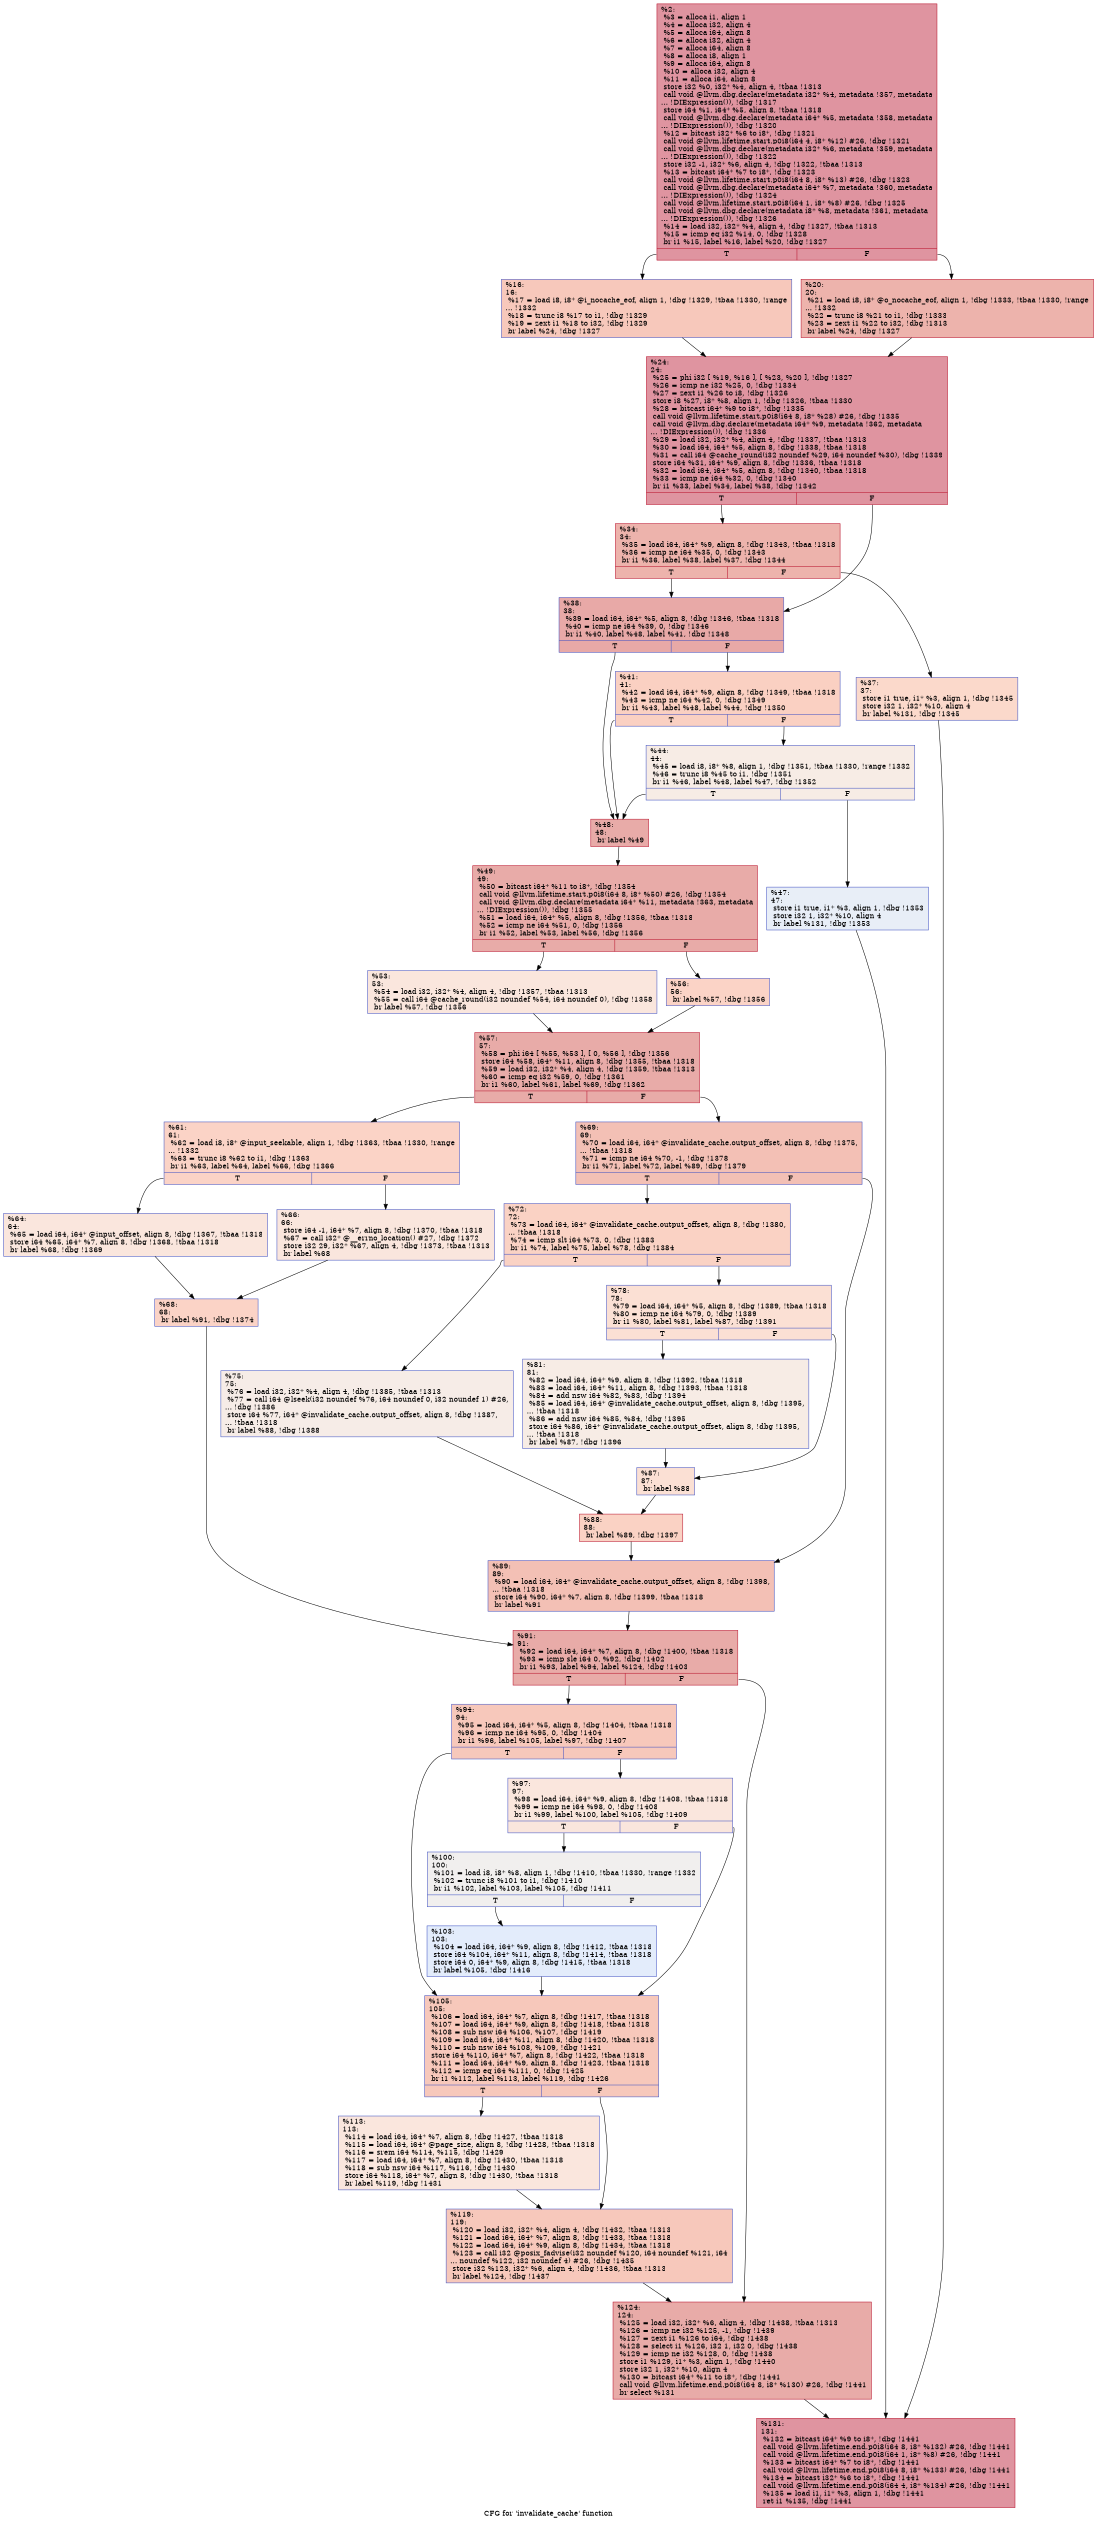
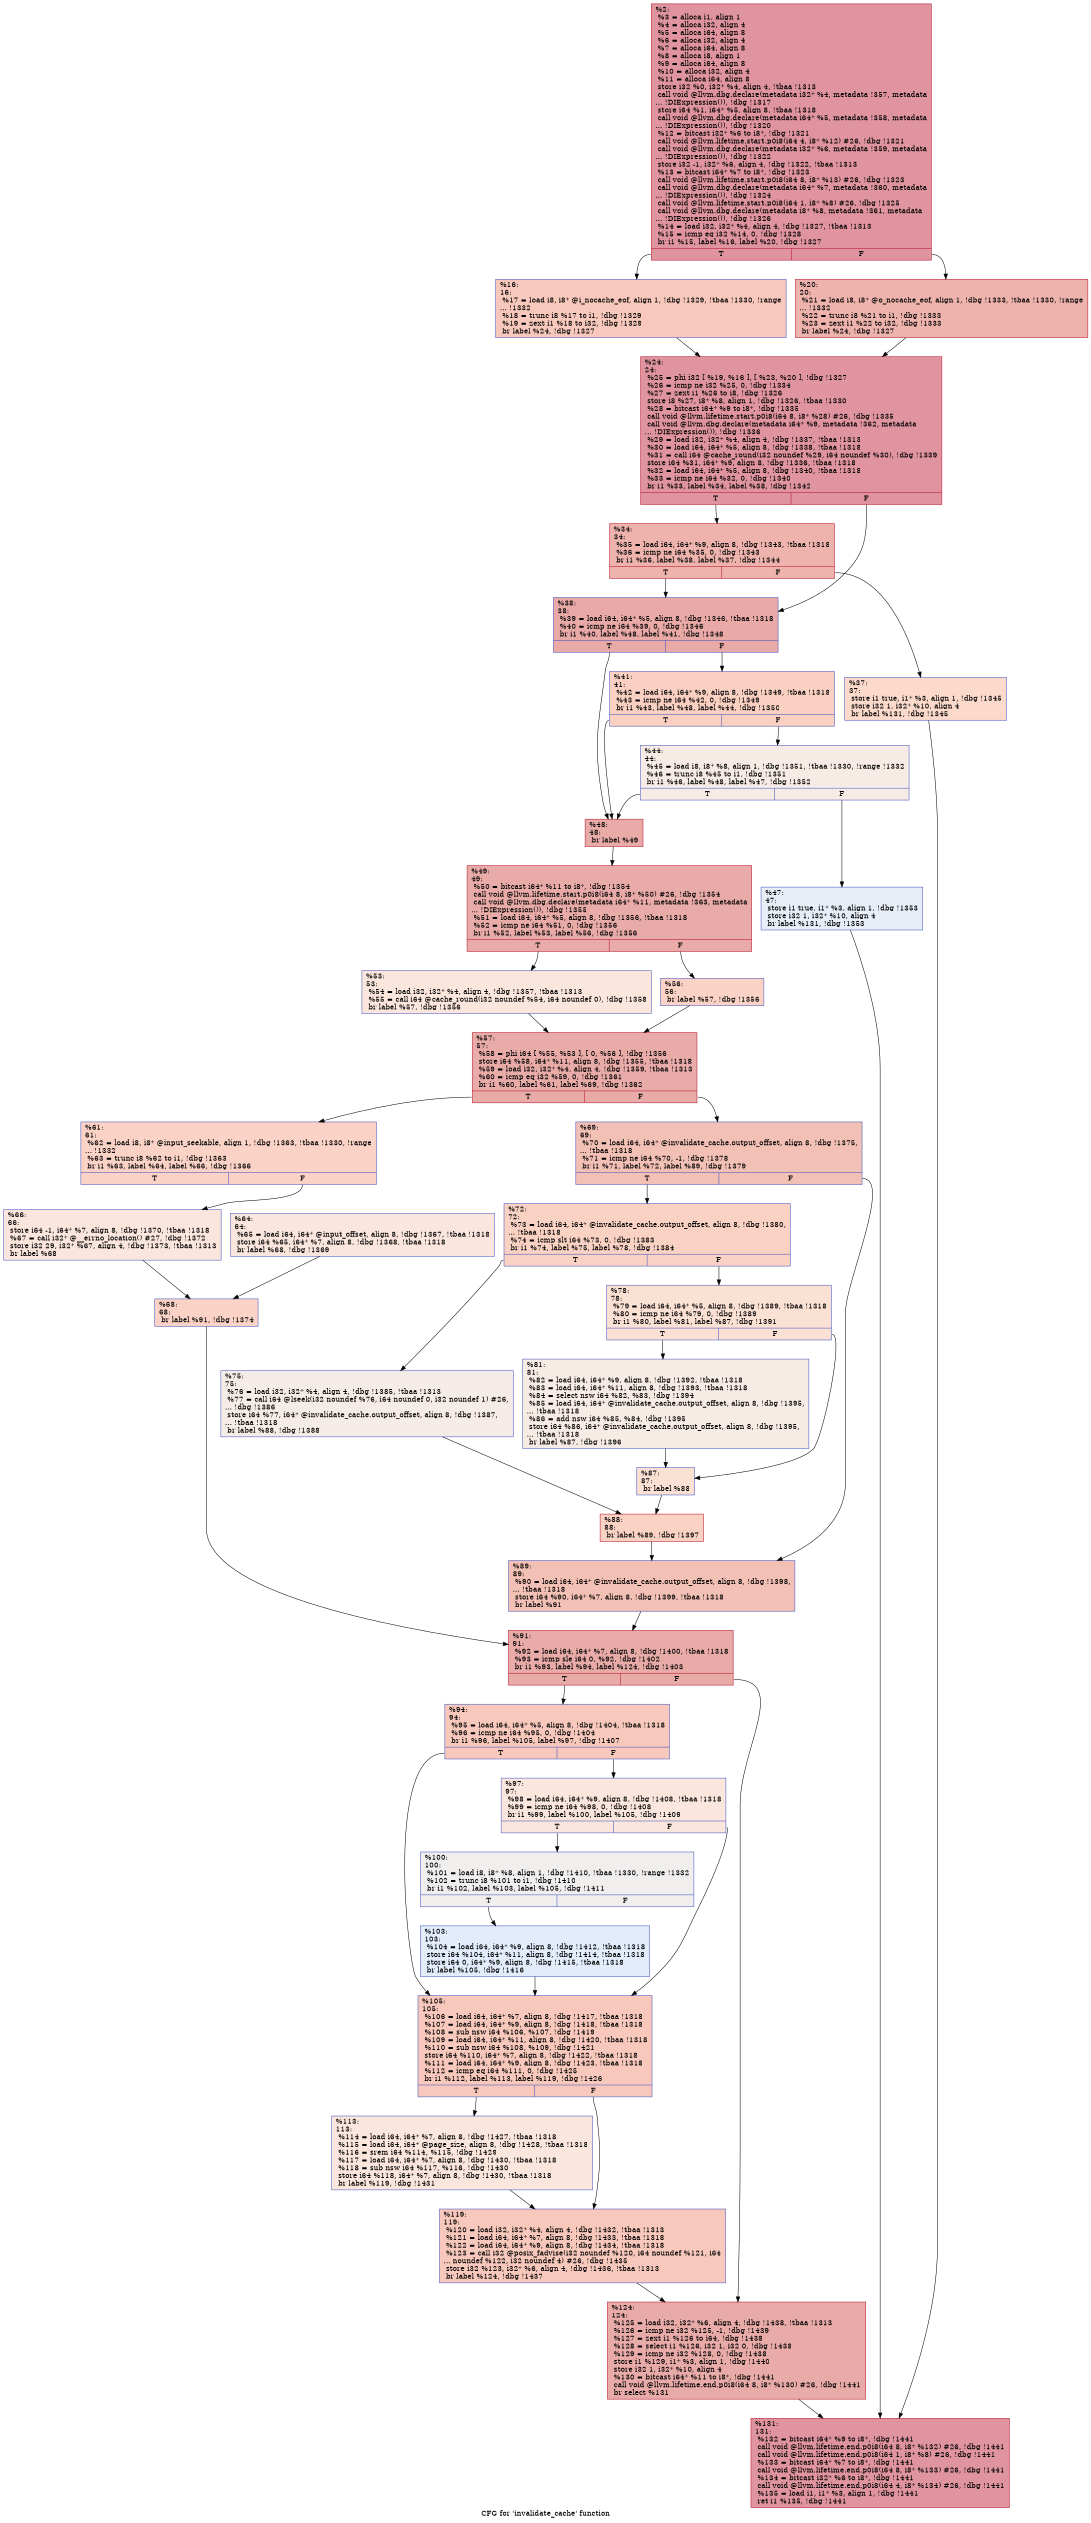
(877, 324) -> (871, 324)
(146, 1189) -> none
(607, 1396) -> (611, 1396)
